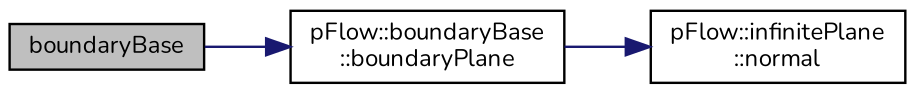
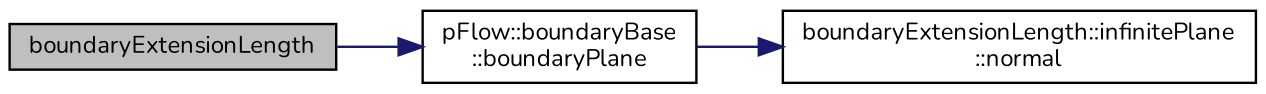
(107, 47) -> (173, 47)
(778, 47) -> (1019, 47)
